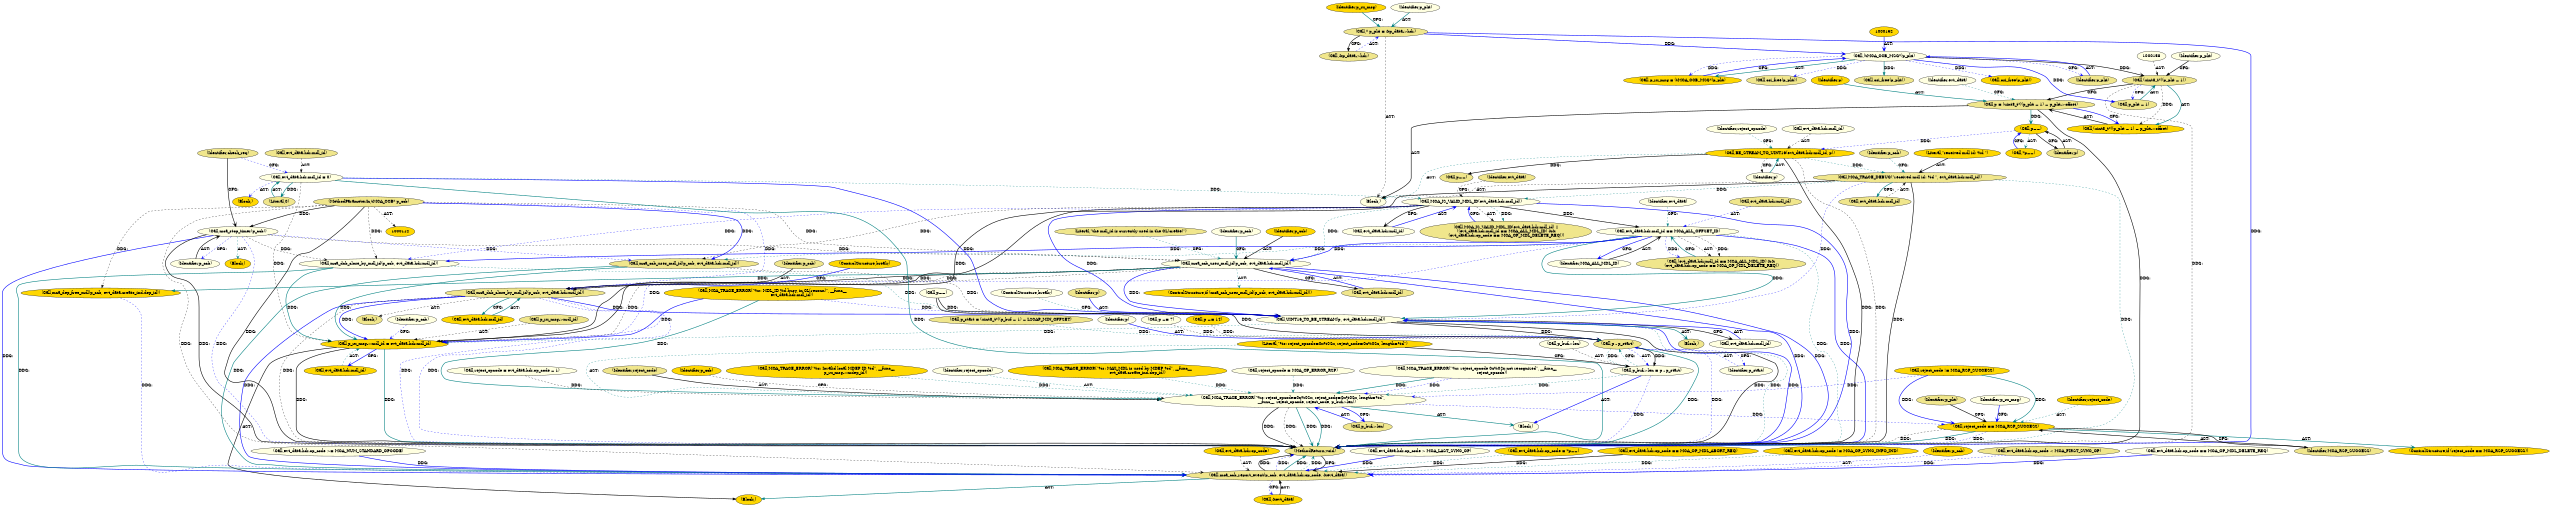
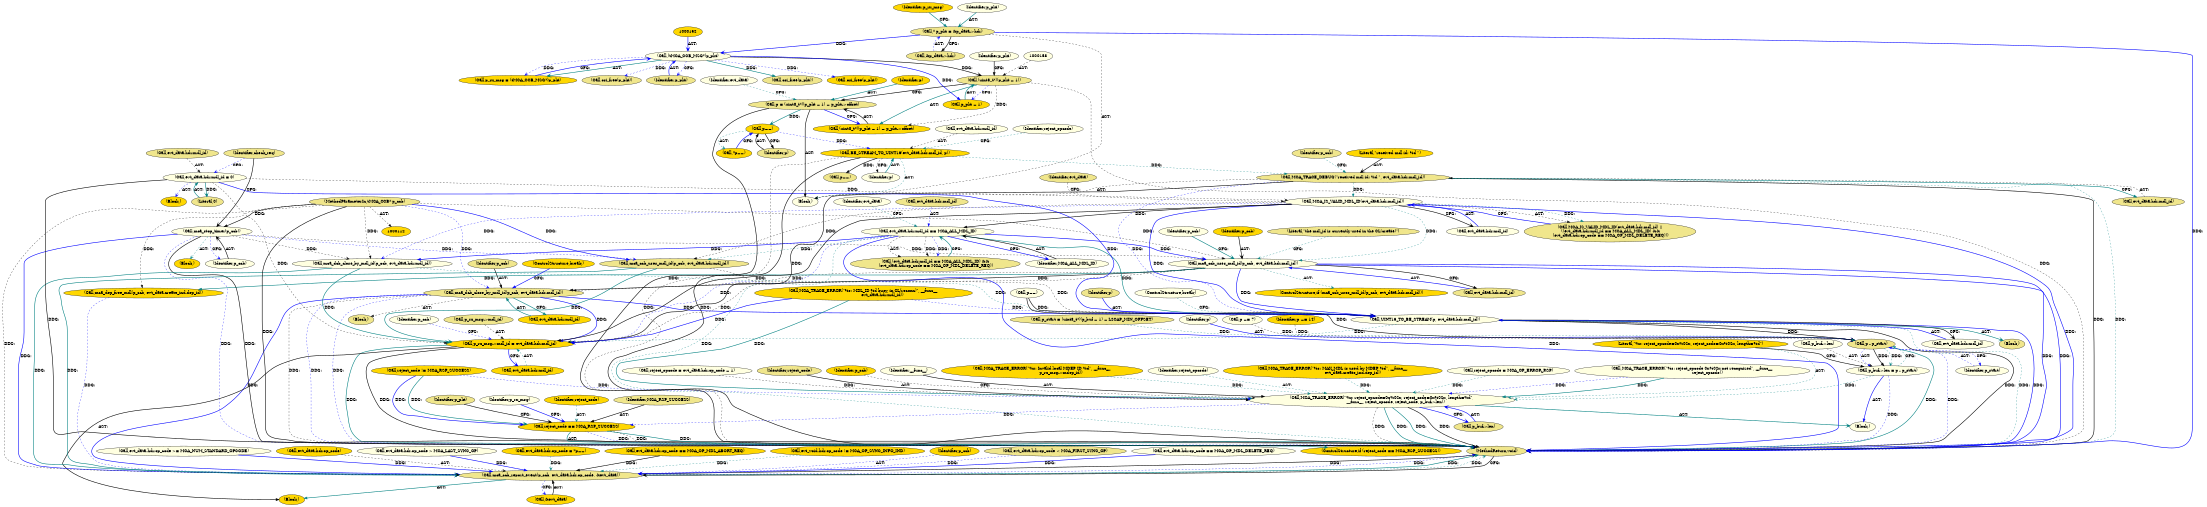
(2134, 105) -> (966, 105)
(880, 184) -> (765, 189)
(1668, 232) -> (928, 232)
(1208, 320) -> (1296, 320)
(1095, 353) -> (496, 441)
none -> (908, 371)
(2167, 432) -> none
(1841, 451) -> (848, 451)
